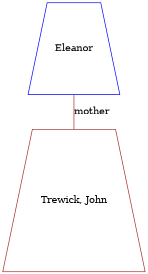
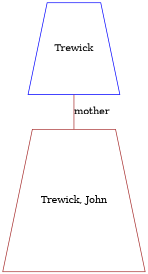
(74, 49) -> (74, 49)
